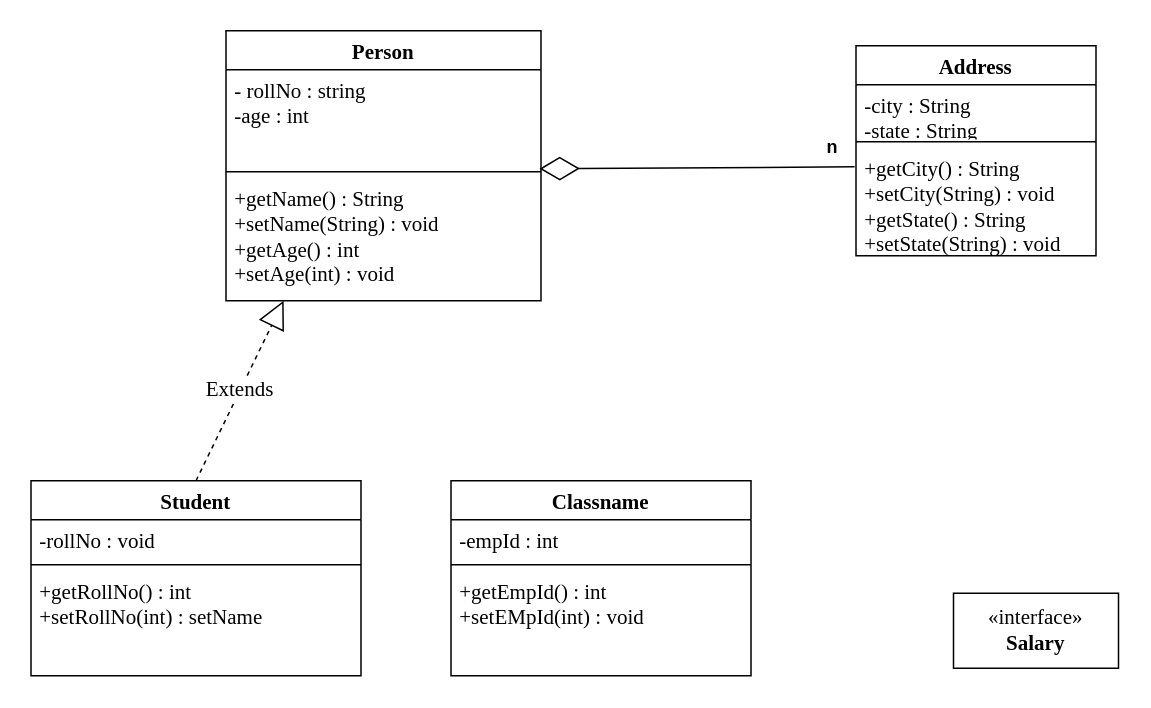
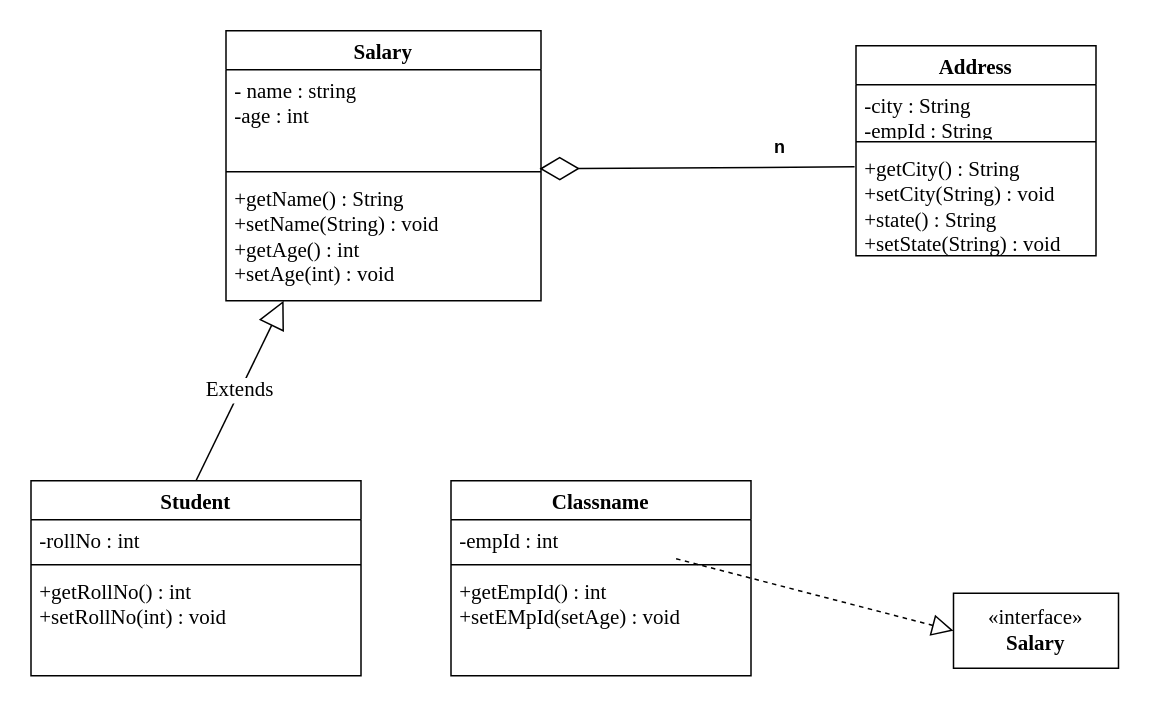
(383, 54) -> (383, 54)
(316, 105) -> (309, 105)
(942, 120) -> (942, 120)
(832, 148) -> (779, 148)
(977, 234) -> (977, 234)
(215, 442) -> (215, 442)
(106, 543) -> (100, 543)
none -> (819, 596)
(170, 606) -> (150, 606)
(570, 606) -> (590, 606)
